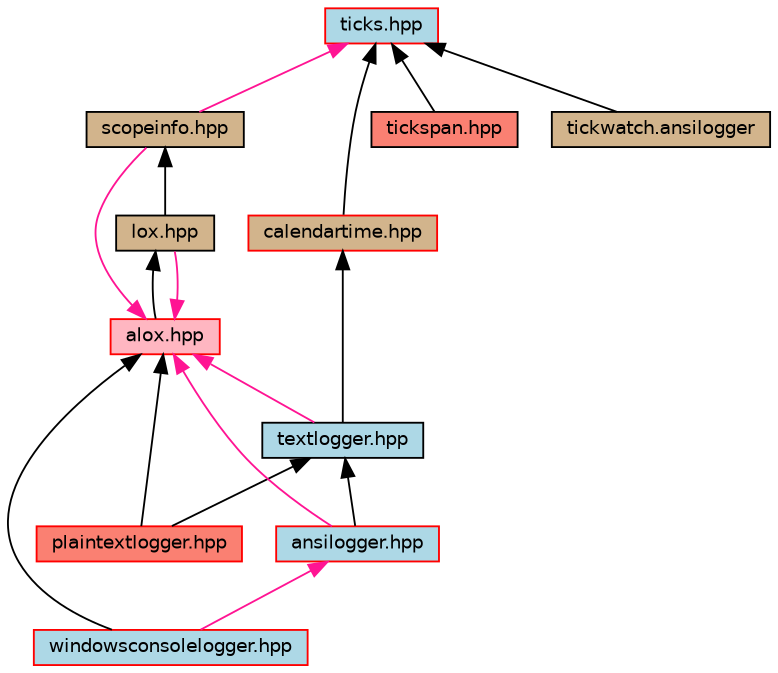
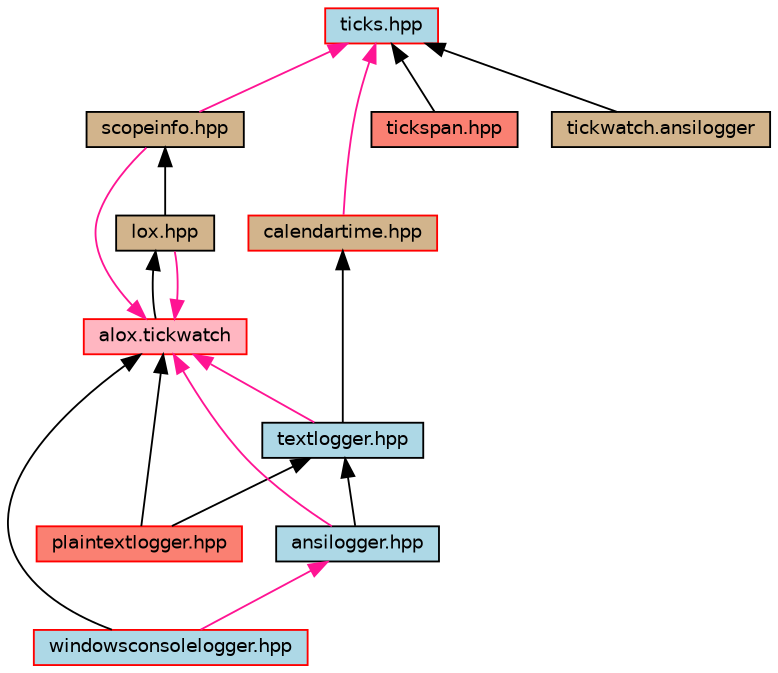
(351, 137) -> (351, 137)
(165, 337) -> (165, 337)
(358, 544) -> (358, 544)
